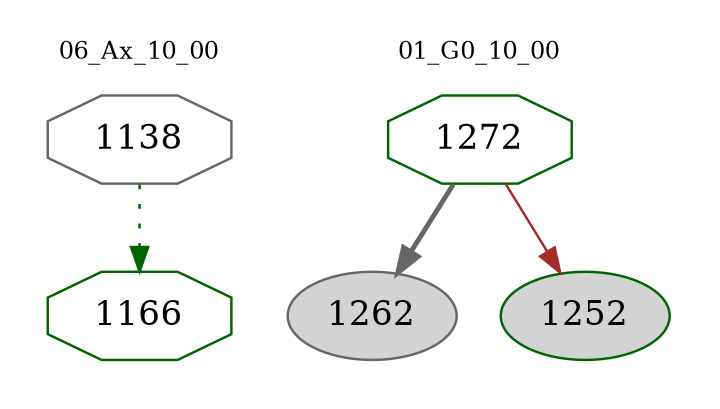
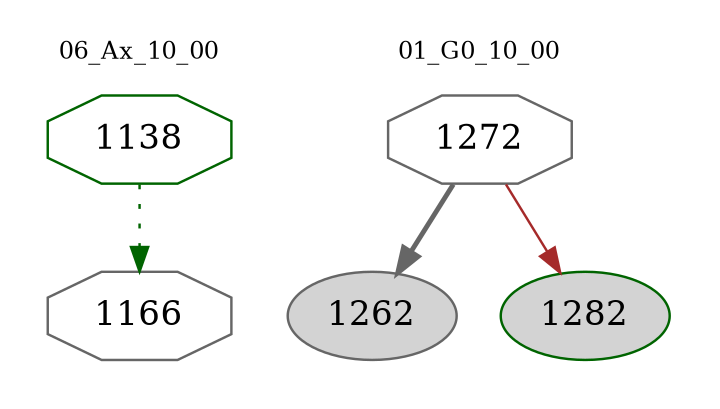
(140, 140) -> (140, 140)
(480, 140) -> (480, 140)
(140, 316) -> (140, 316)
(585, 316) -> (585, 316)
